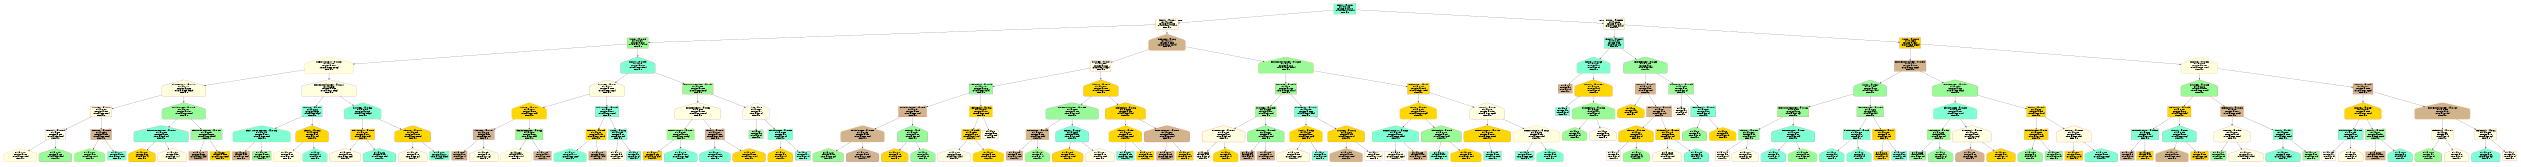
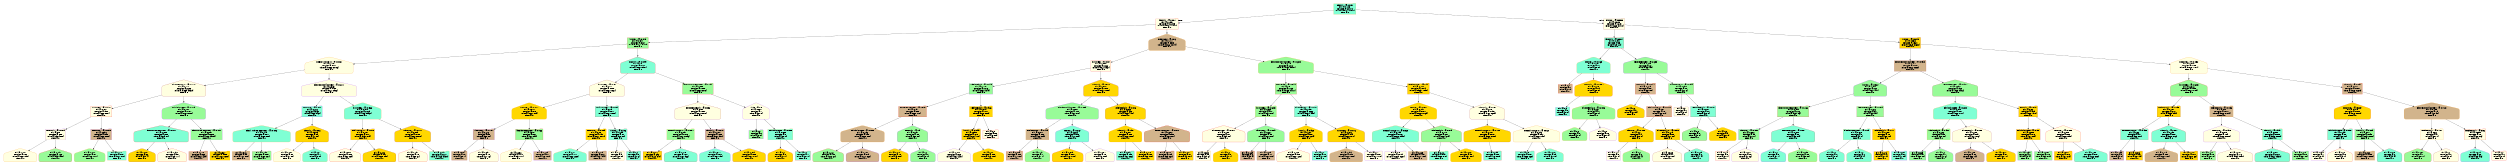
(379, 156) -> (379, 156)
(1374, 156) -> (1374, 156)
(2030, 156) -> (2025, 156)
